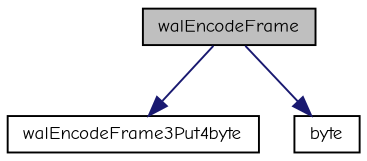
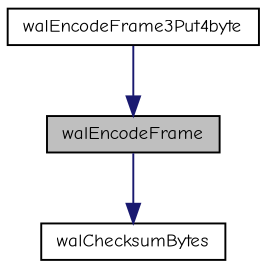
(188, 73) -> (133, 71)
(327, 134) -> (133, 242)
